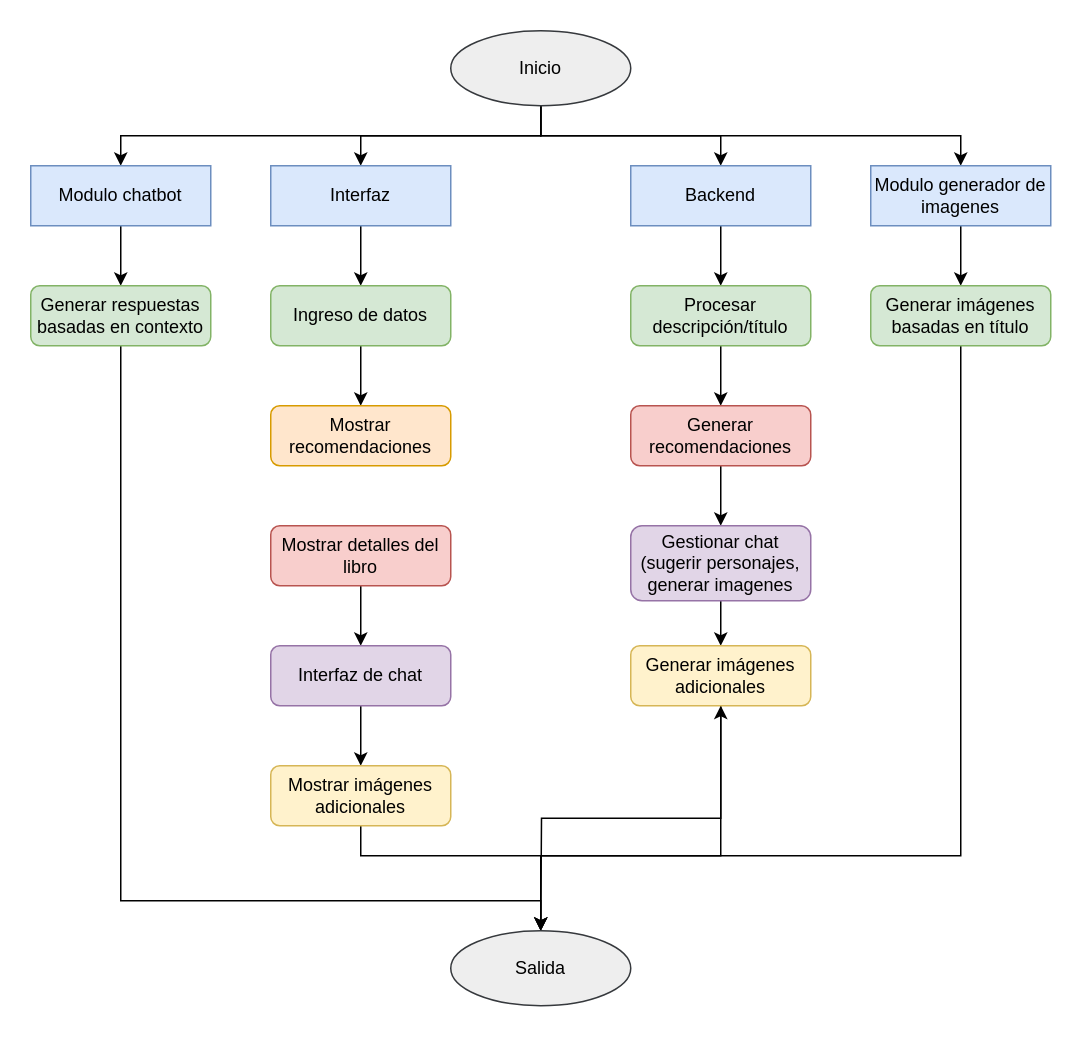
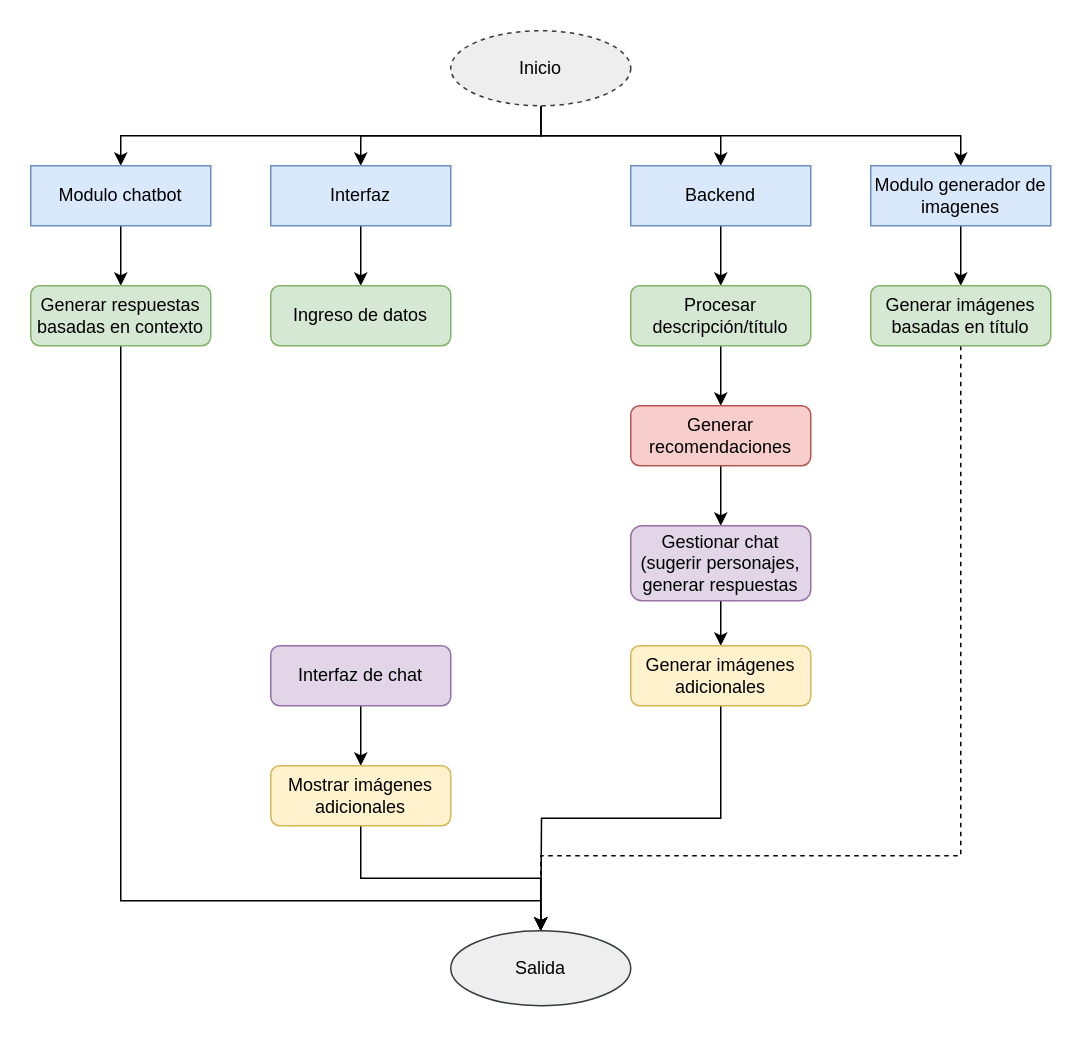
(541, 68) -> (541, 68)
(361, 371) -> none
(361, 436) -> none
(361, 556) -> none
(721, 563) -> (721, 563)
(361, 611) -> none
(961, 722) -> (961, 722)
(448, 856) -> (437, 878)
